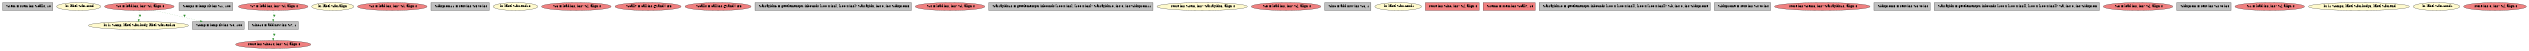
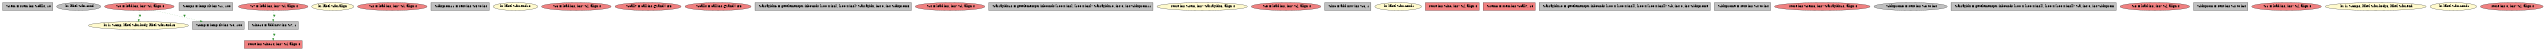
(79, 7) -> (79, 7)
(1902, 7) -> (1911, 7)
(273, 44) -> (273, 44)
